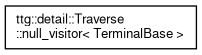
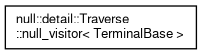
(101, 27) -> (101, 27)
